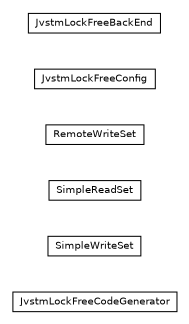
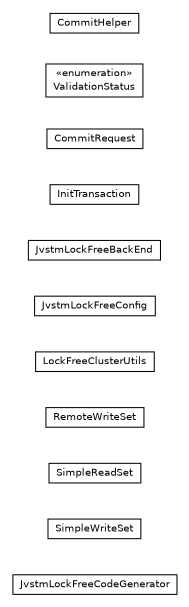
none -> (94, 23)
none -> (94, 80)
none -> (94, 138)
none -> (94, 194)
none -> (94, 361)
